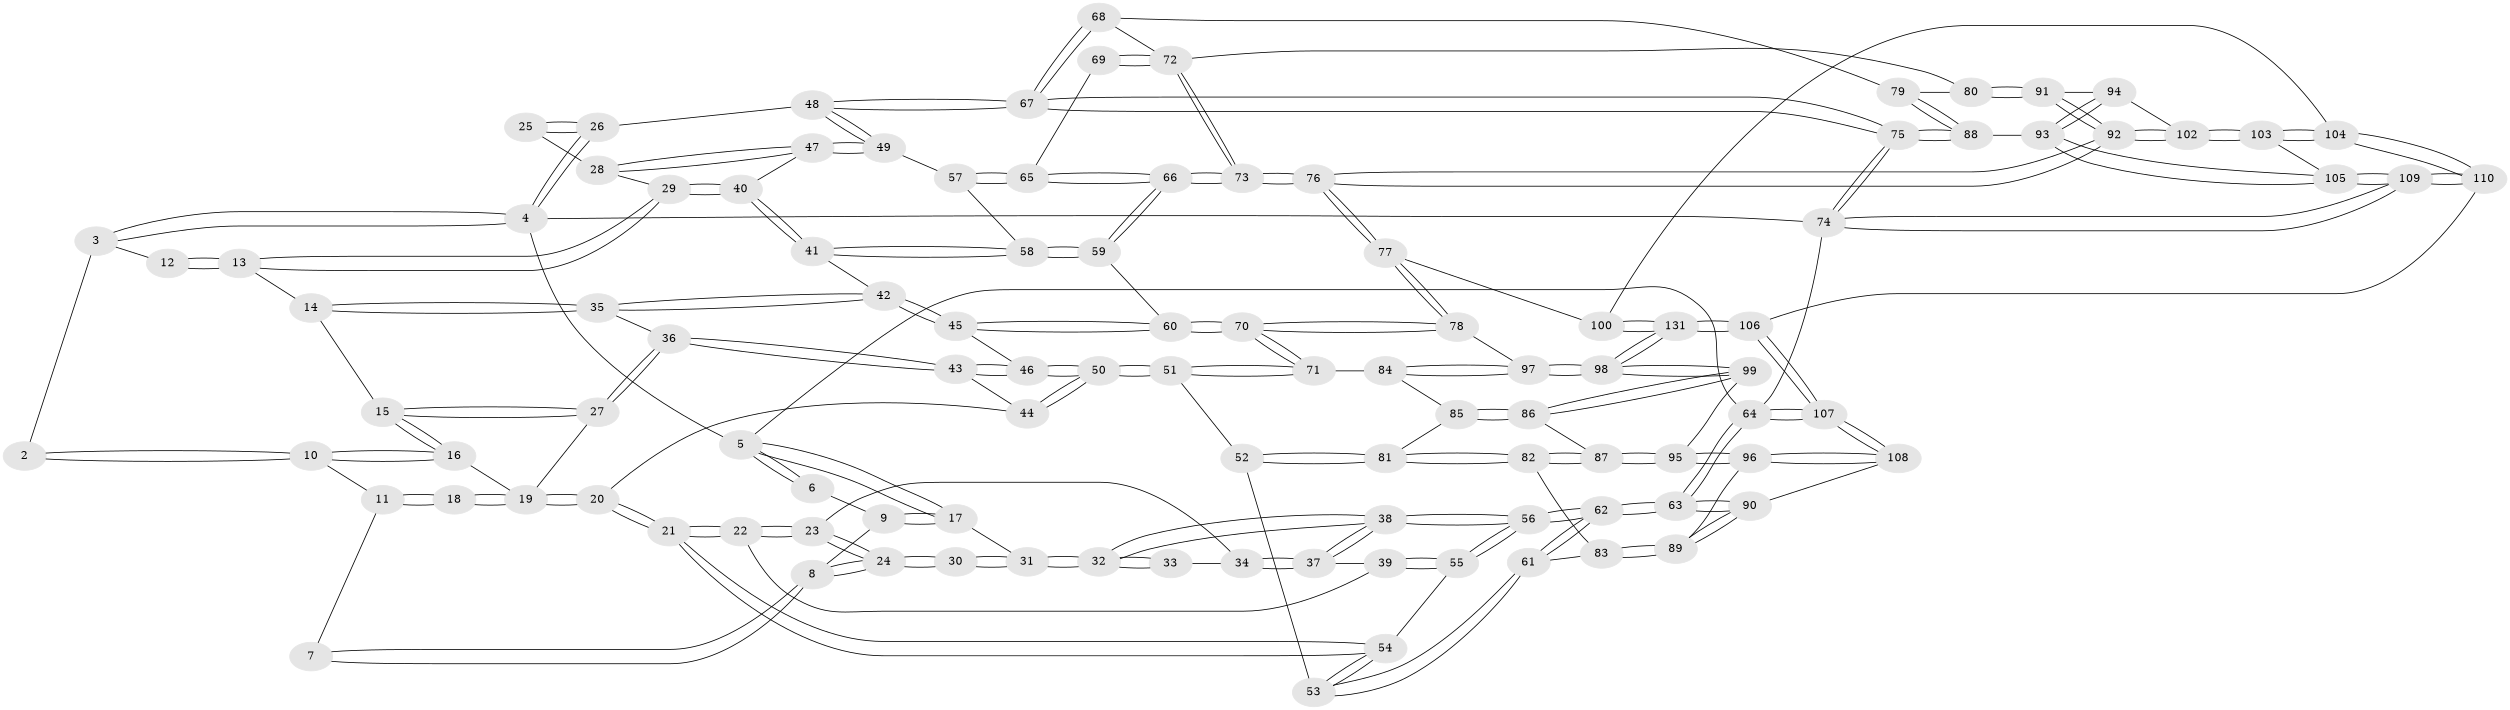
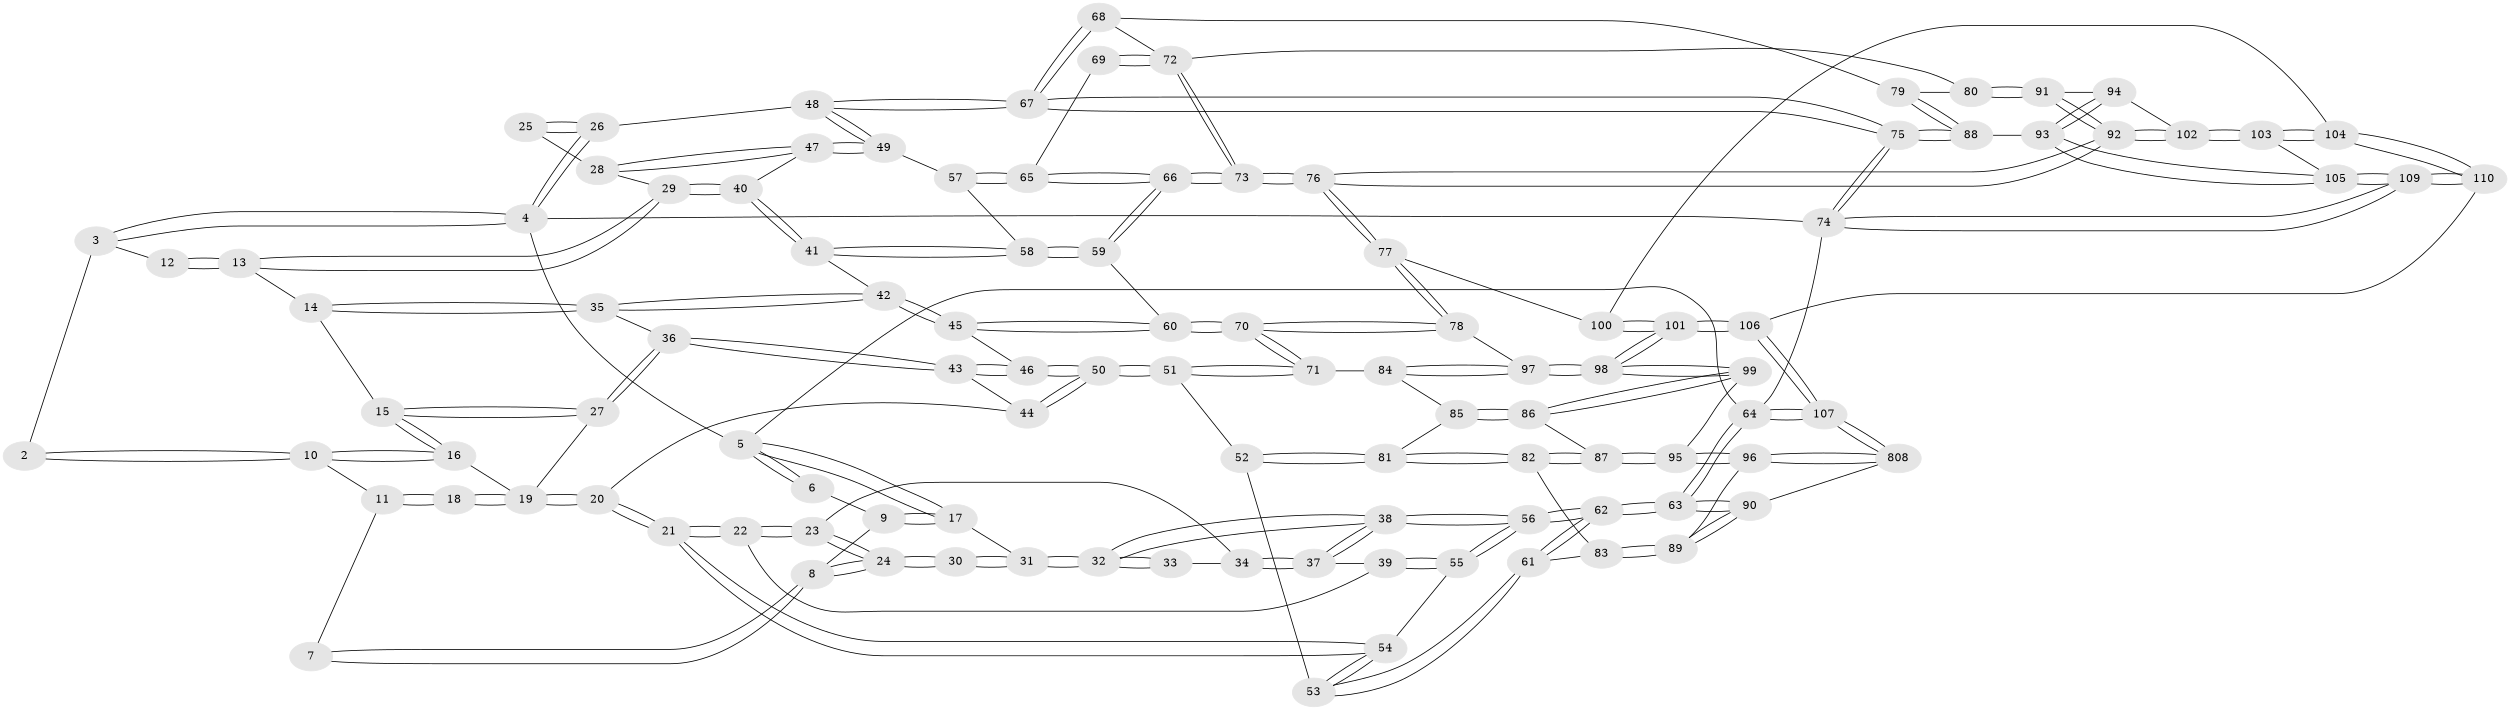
(1676, 326) -> (1676, 326)
(1898, 458) -> (1898, 458)
